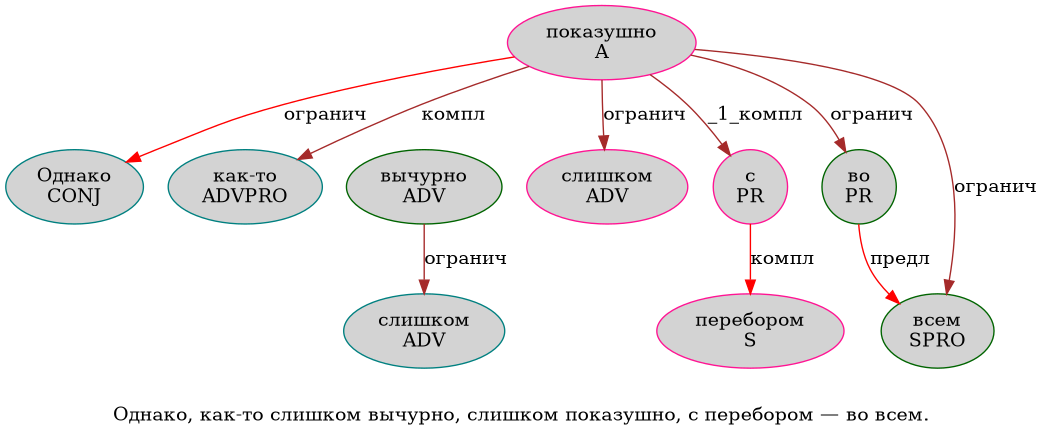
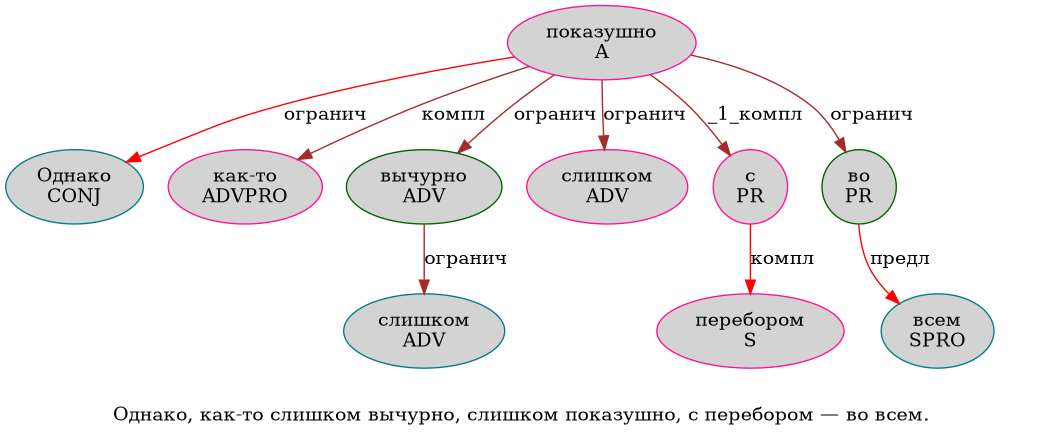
(899, 90) -> (510, 107)
(245, 187) -> (245, 187)
(938, 331) -> (938, 331)
